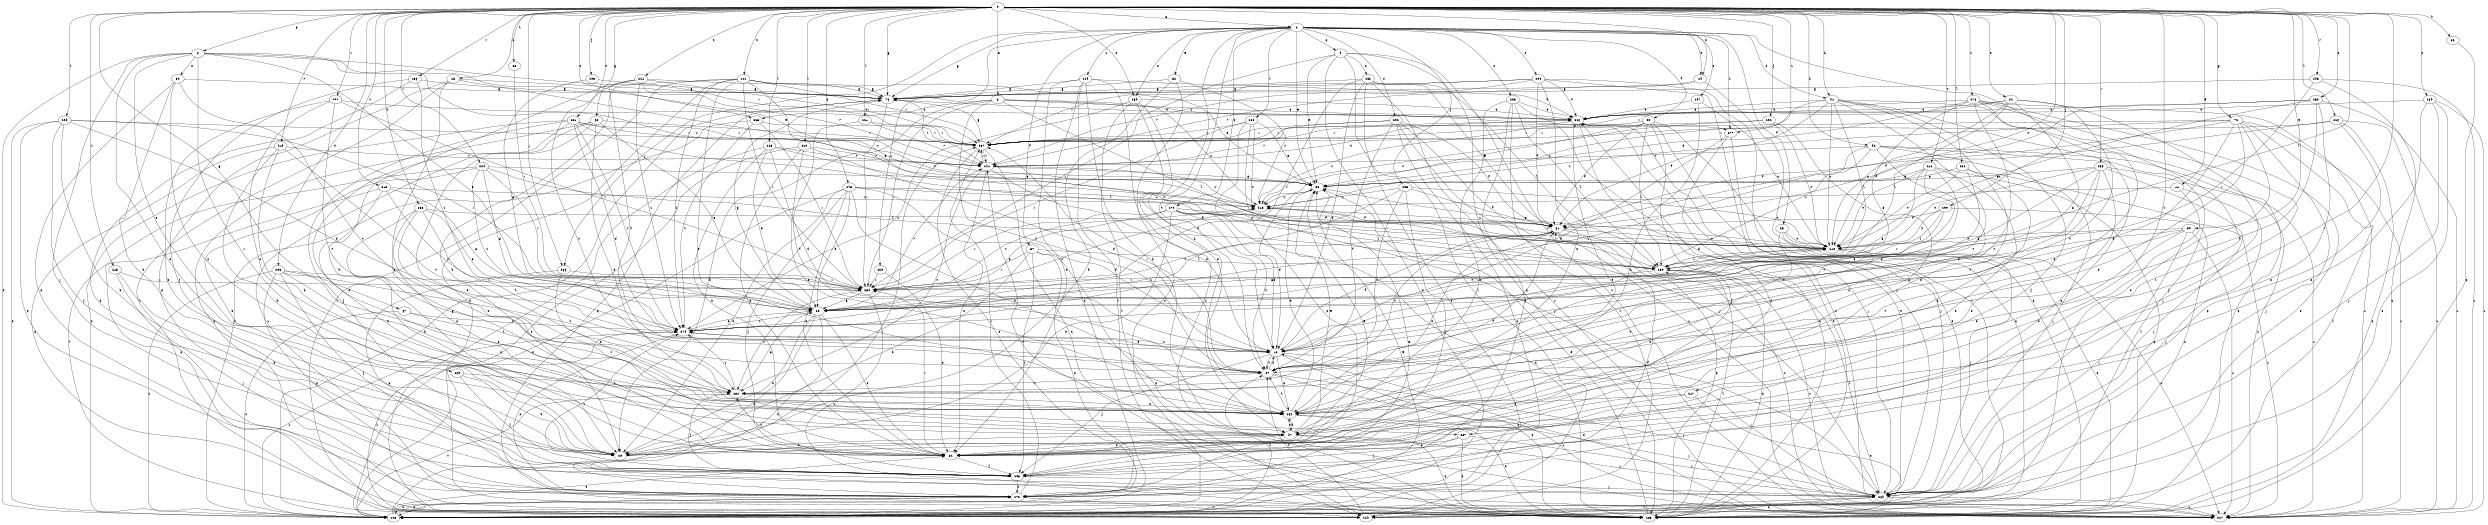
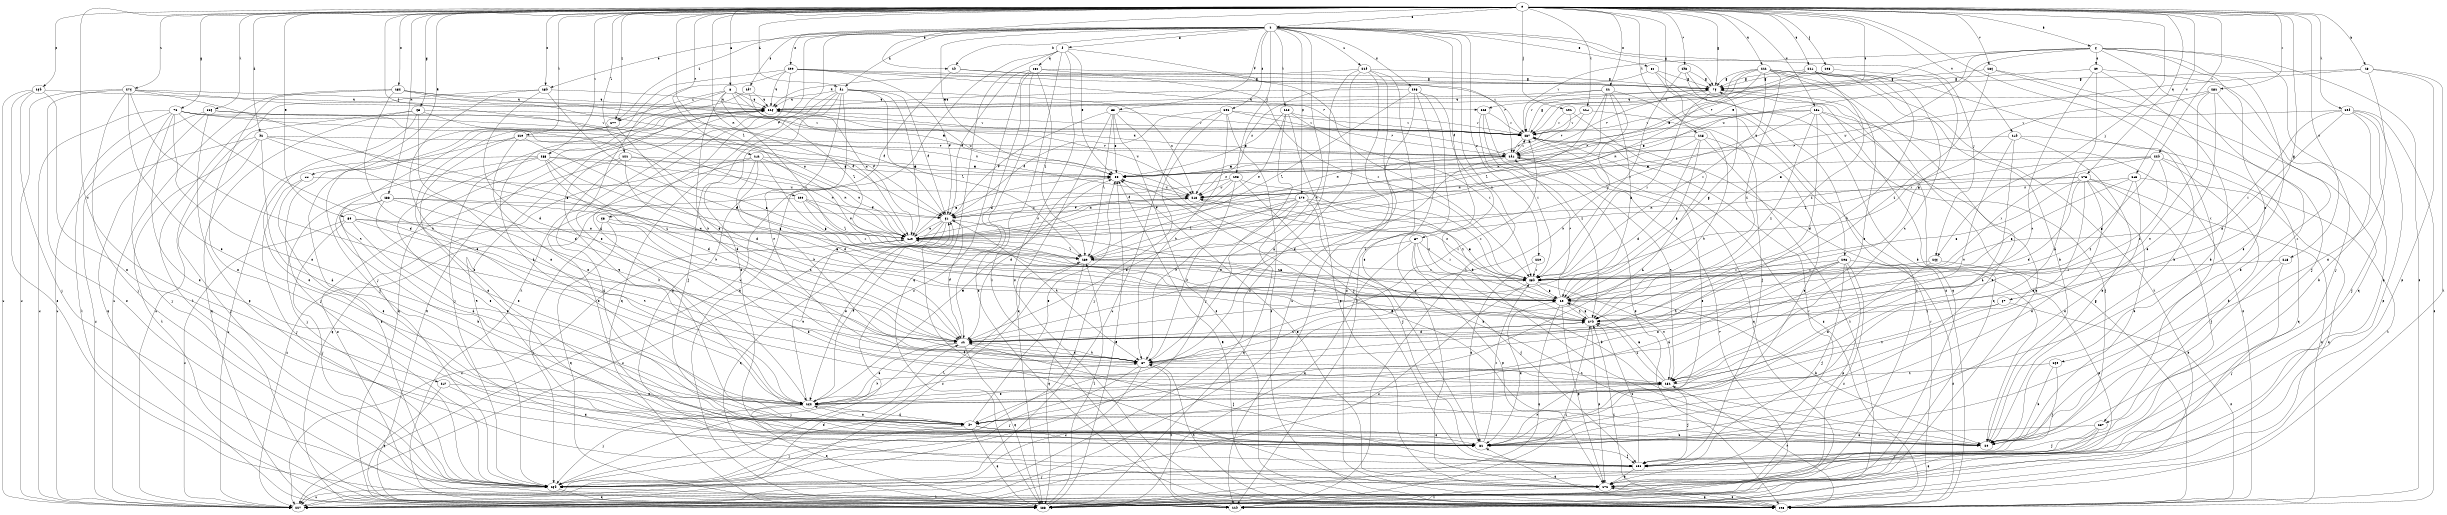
(2453, 40) -> none
(515, 66) -> none
(1521, 146) -> none
none -> (1129, 495)
